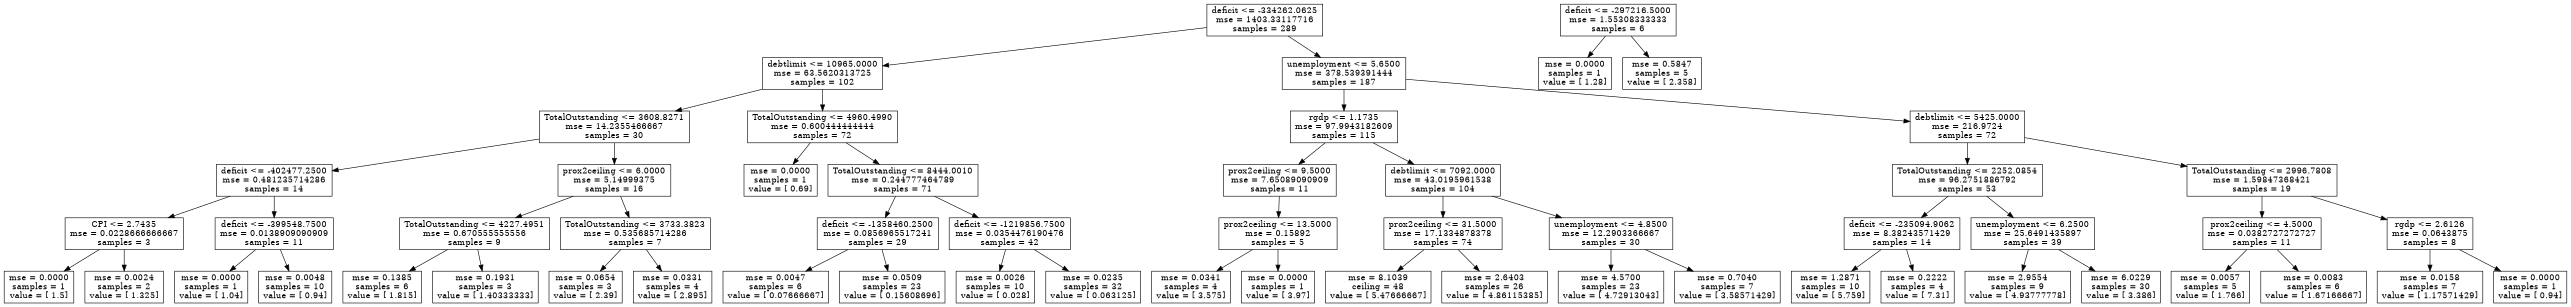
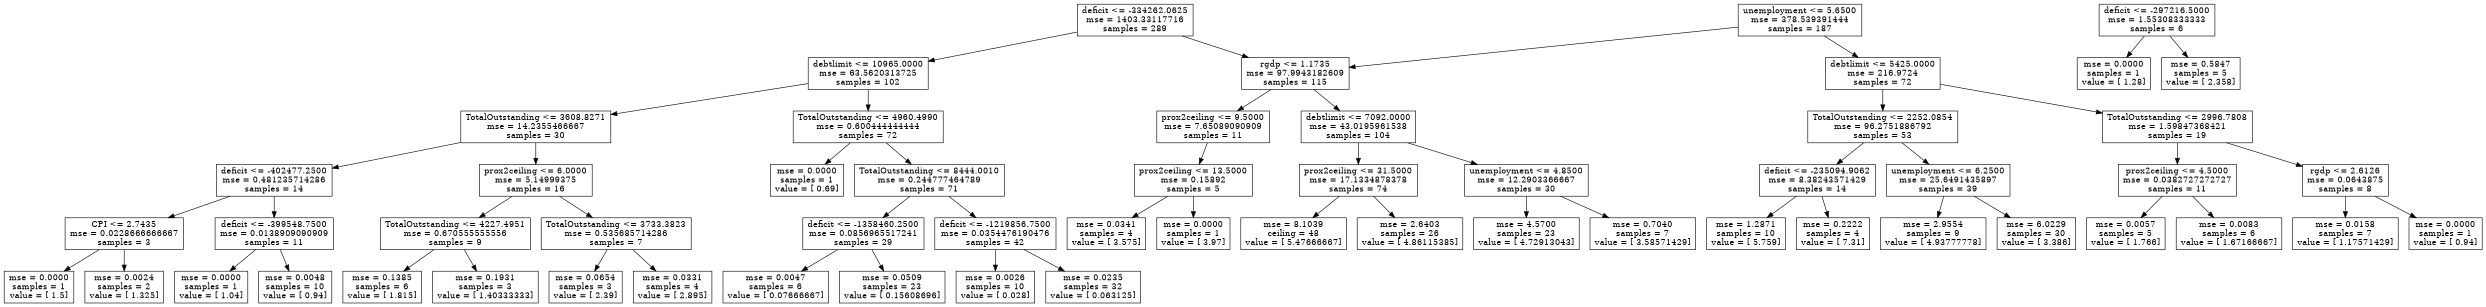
(1302, 45) -> (1212, 46)
